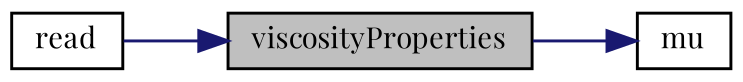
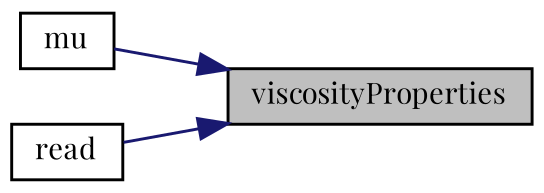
(570, 41) -> (156, 57)
